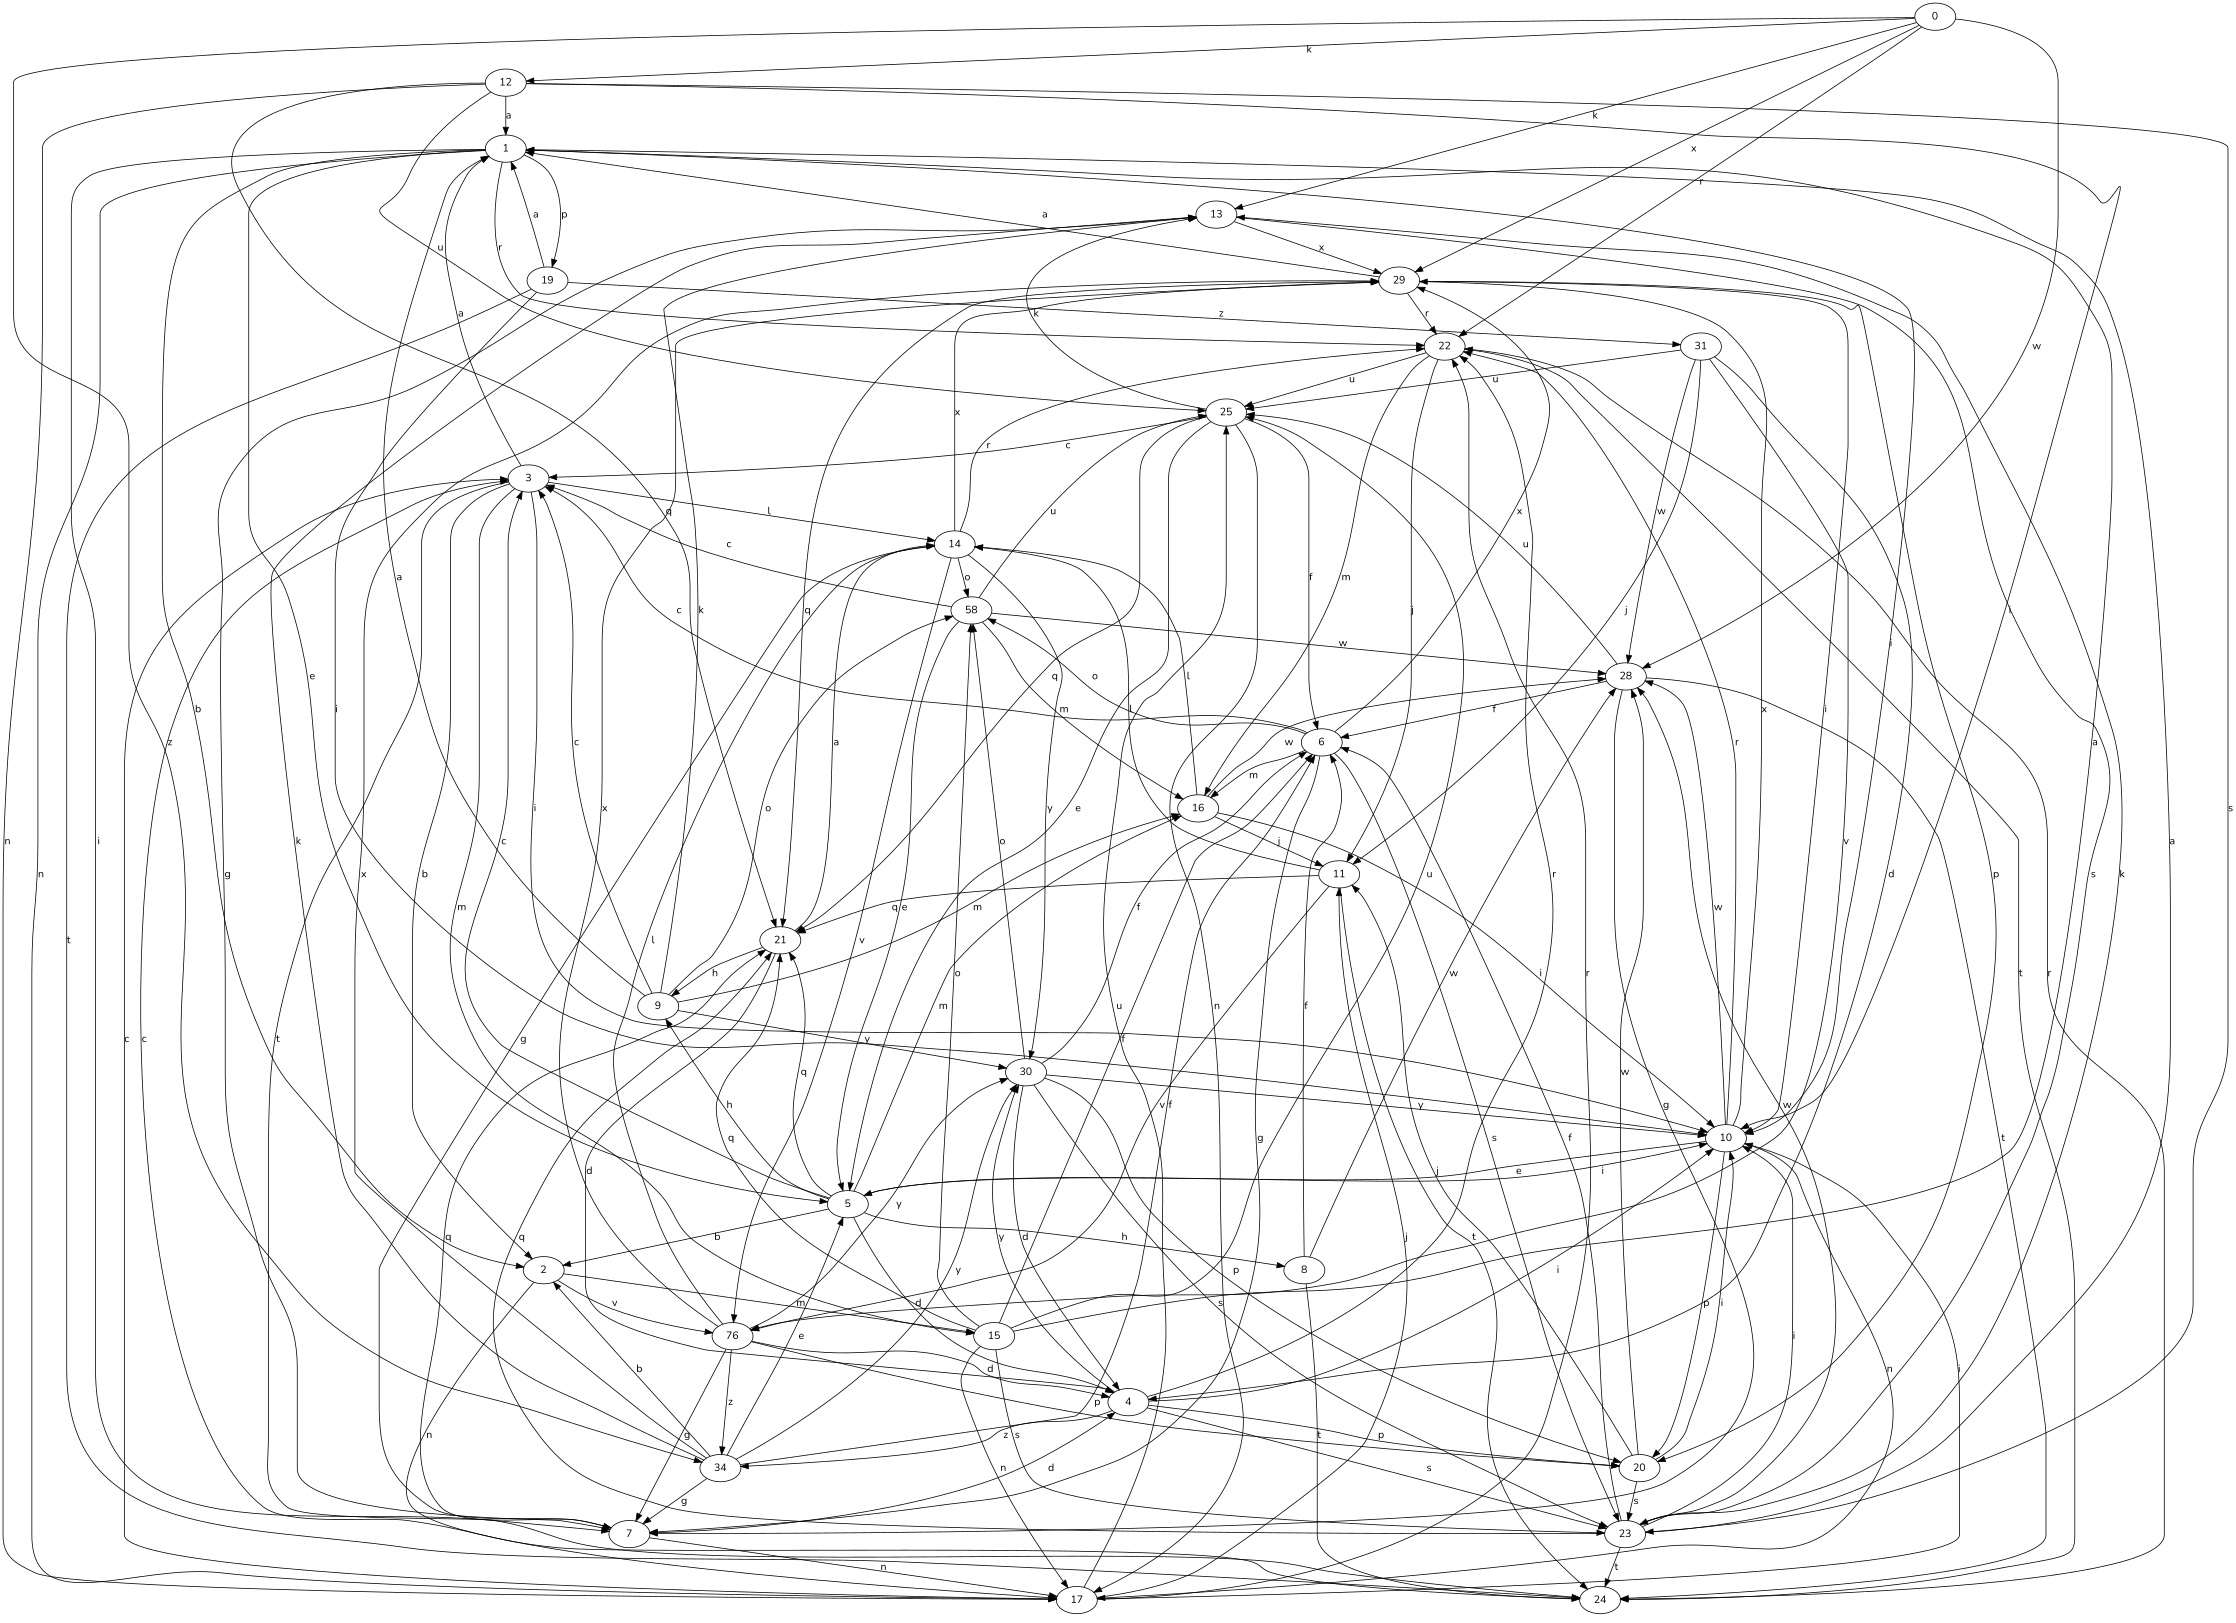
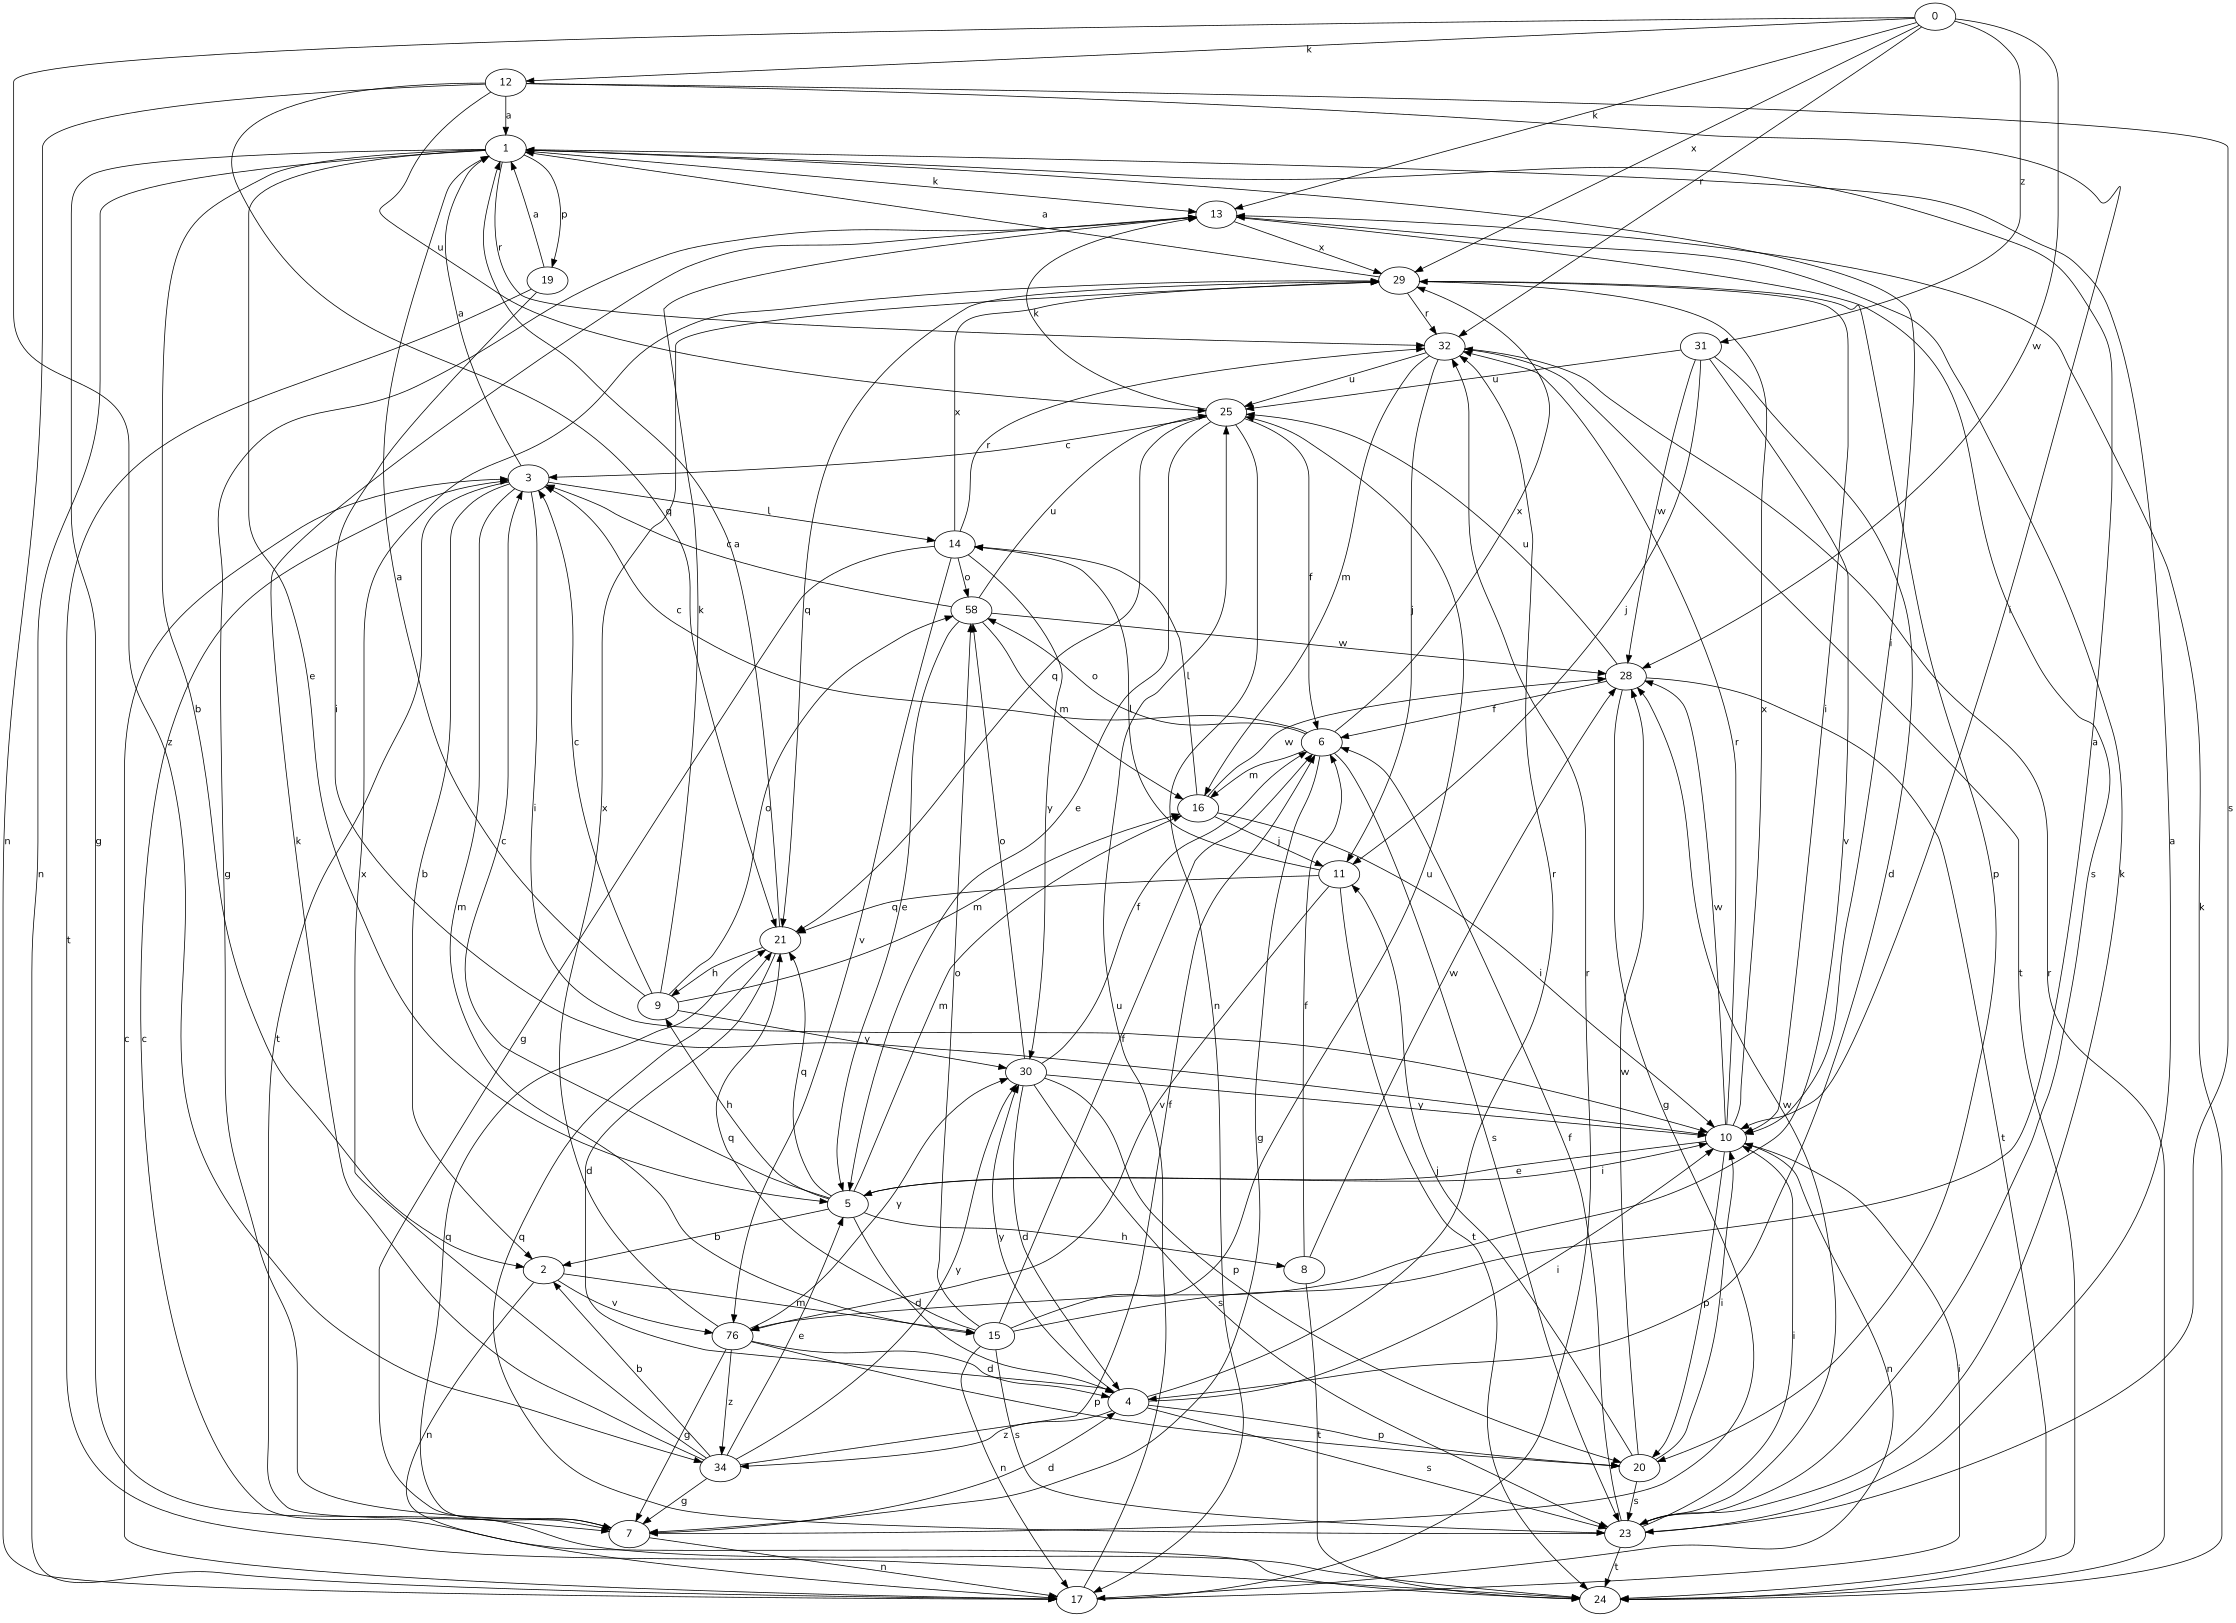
none -> (857, 180)
(1120, 313) -> (1992, 254)
(1445, 347) -> (1445, 347)
(833, 719) -> (721, 524)
none -> (2200, 817)
(99, 841) -> (99, 841)
(662, 898) -> none
(1402, 1326) -> none
